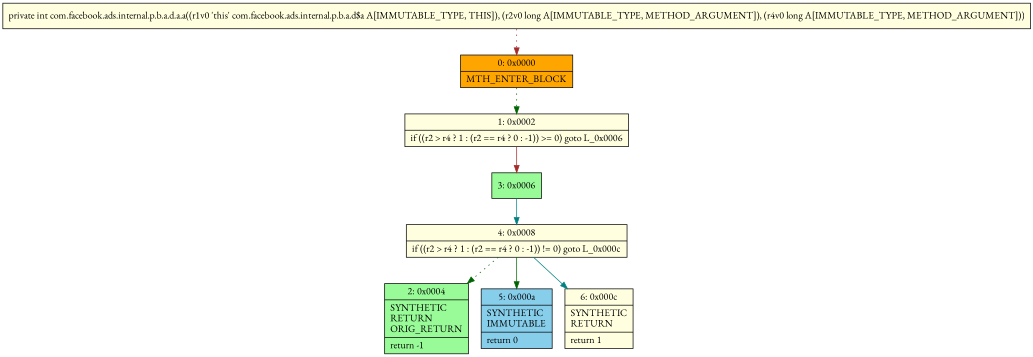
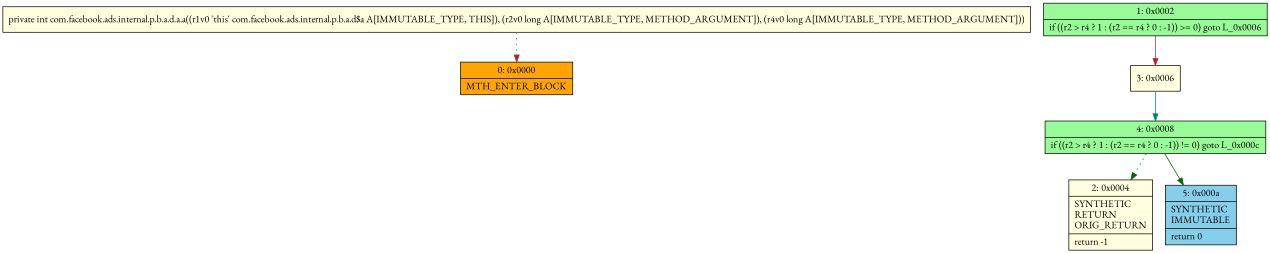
(517, 97) -> none
(517, 130) -> (1155, 20)
(517, 186) -> (1155, 78)
(517, 241) -> (1155, 137)
(427, 319) -> (1111, 215)
(599, 319) -> none
